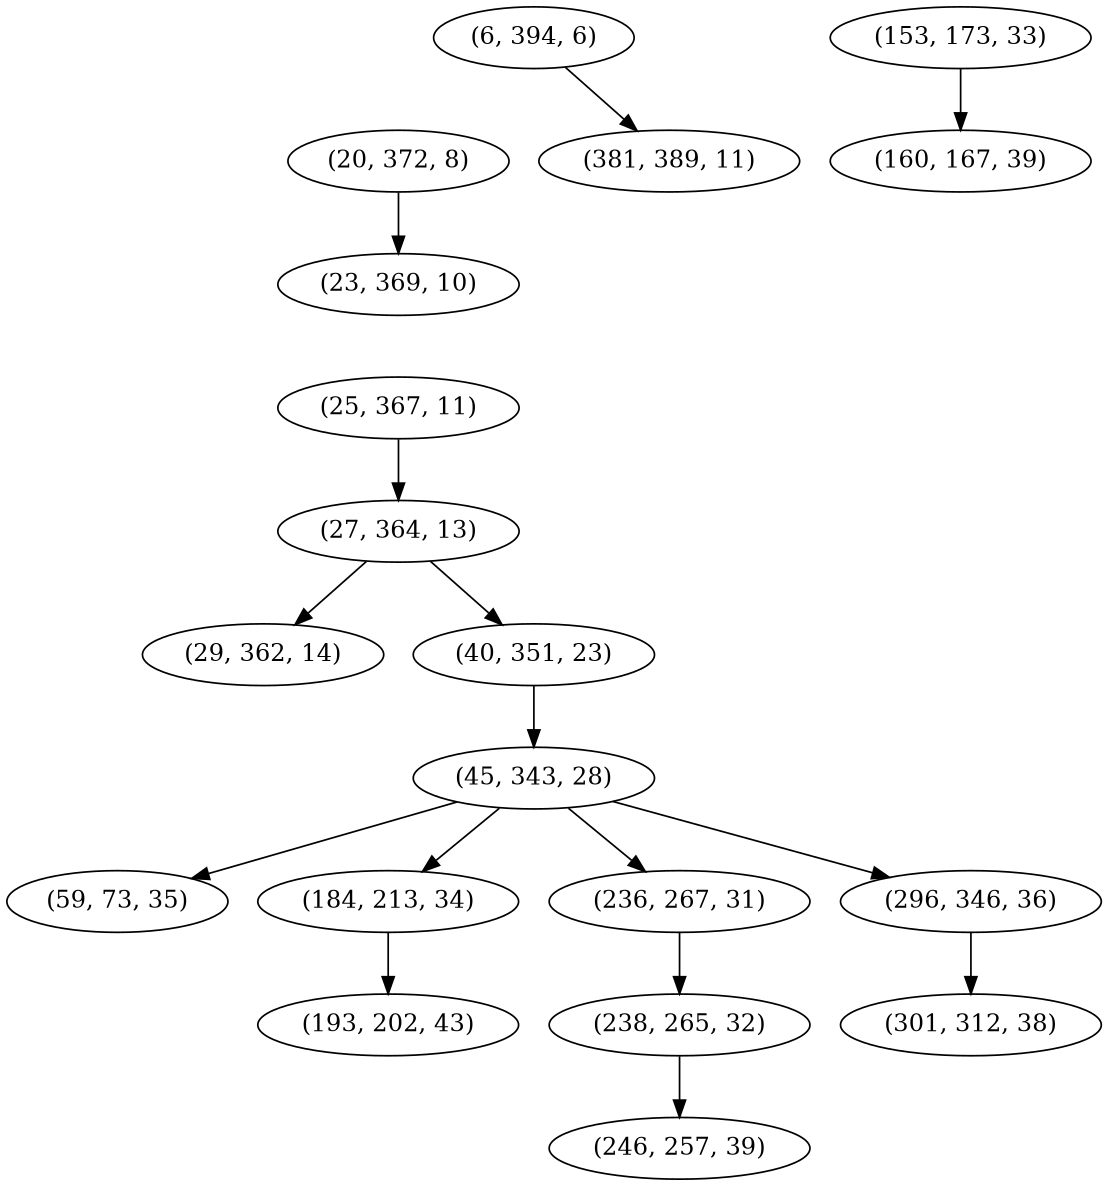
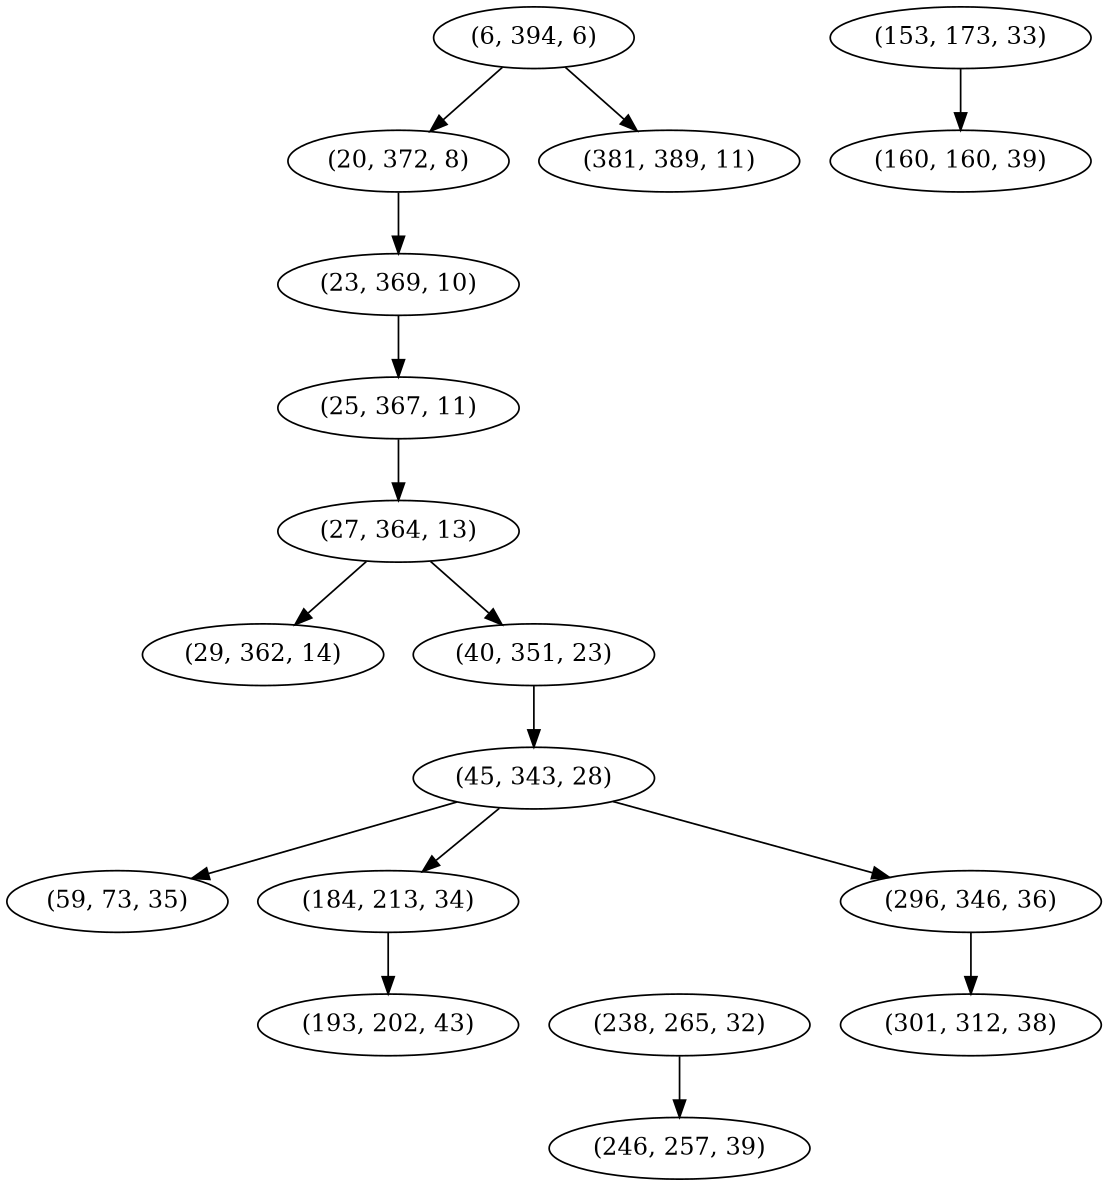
none -> (473, 94)
(961, 161) -> (961, 161)
none -> (398, 338)
(680, 902) -> none
